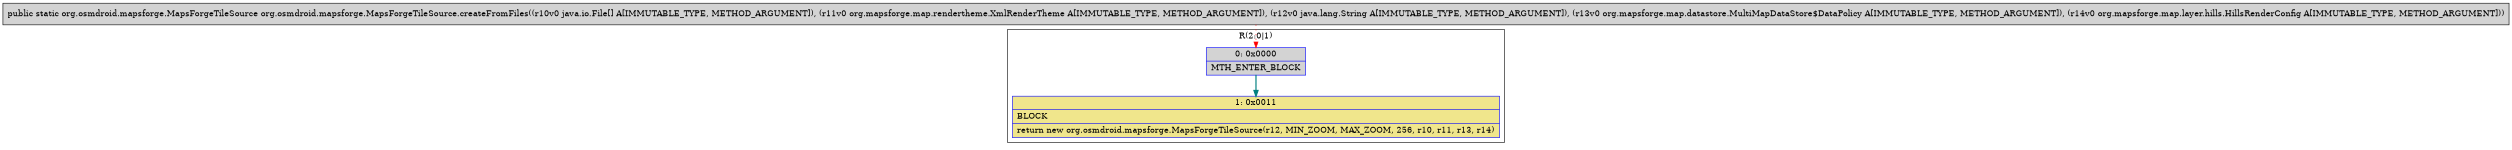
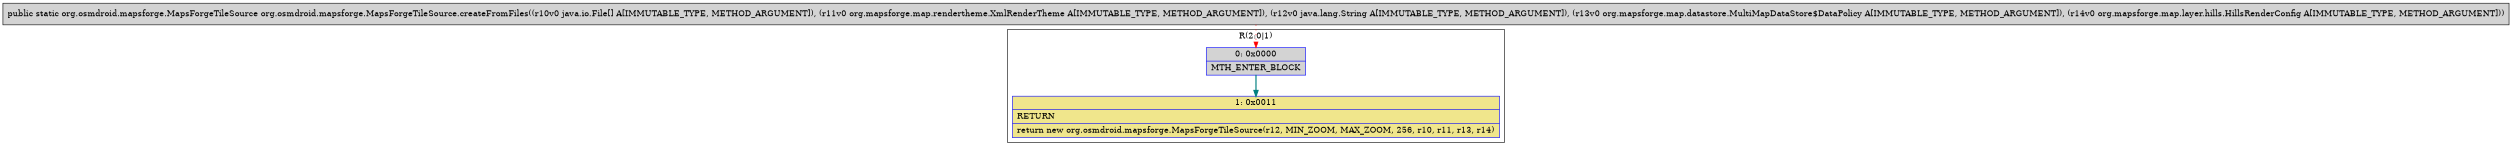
(1032, 116) -> (1036, 116)
